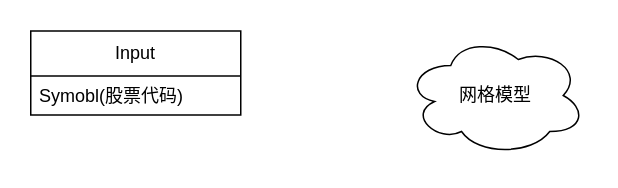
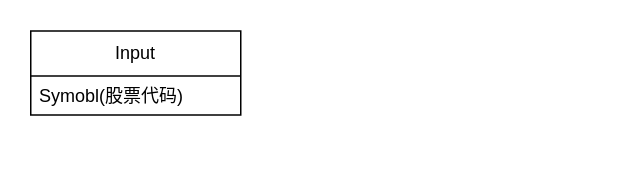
(496, 95) -> none
